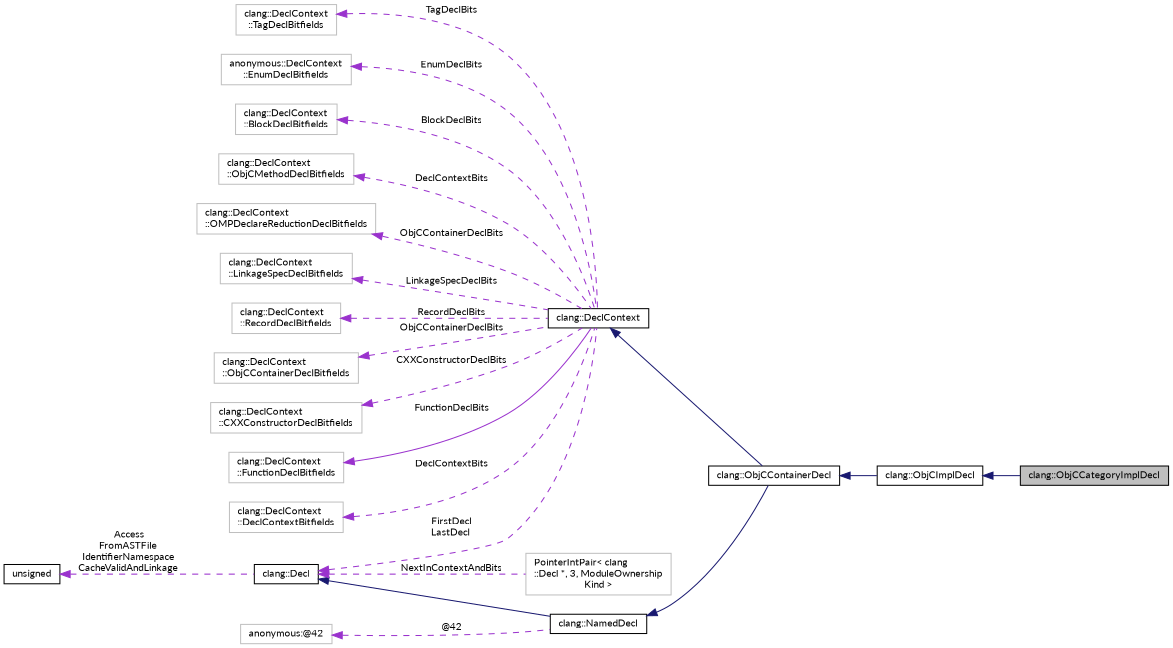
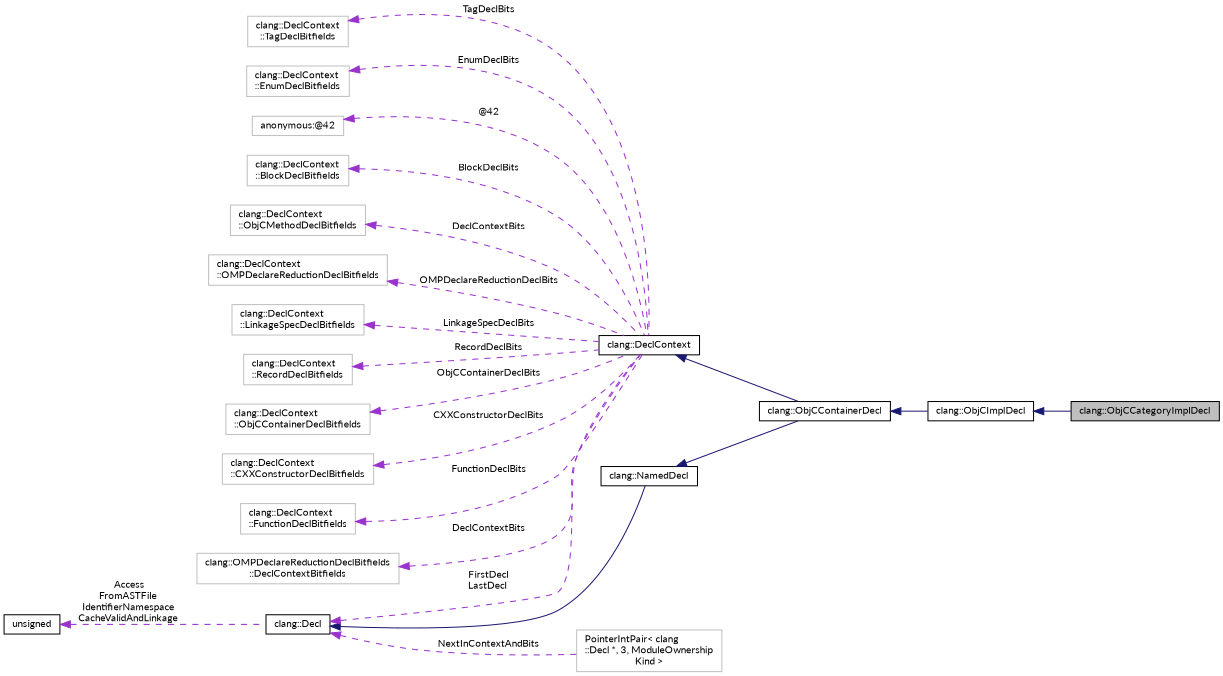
(286, 70) -> (298, 81)
(451, 234) -> (488, 281)
(489, 423) -> (535, 488)
(286, 517) -> (298, 569)
(446, 635) -> (554, 156)
